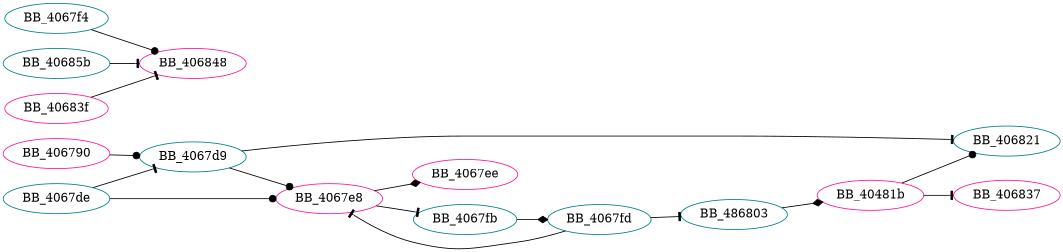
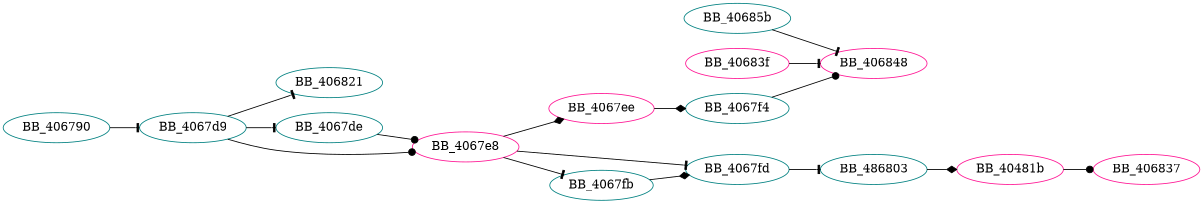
none -> (665, 109)
(57, 154) -> (57, 128)
(121, 155) -> (122, 128)
(936, 169) -> none
(123, 178) -> (259, 128)
(936, 195) -> (1075, 169)
(457, 249) -> (600, 158)
